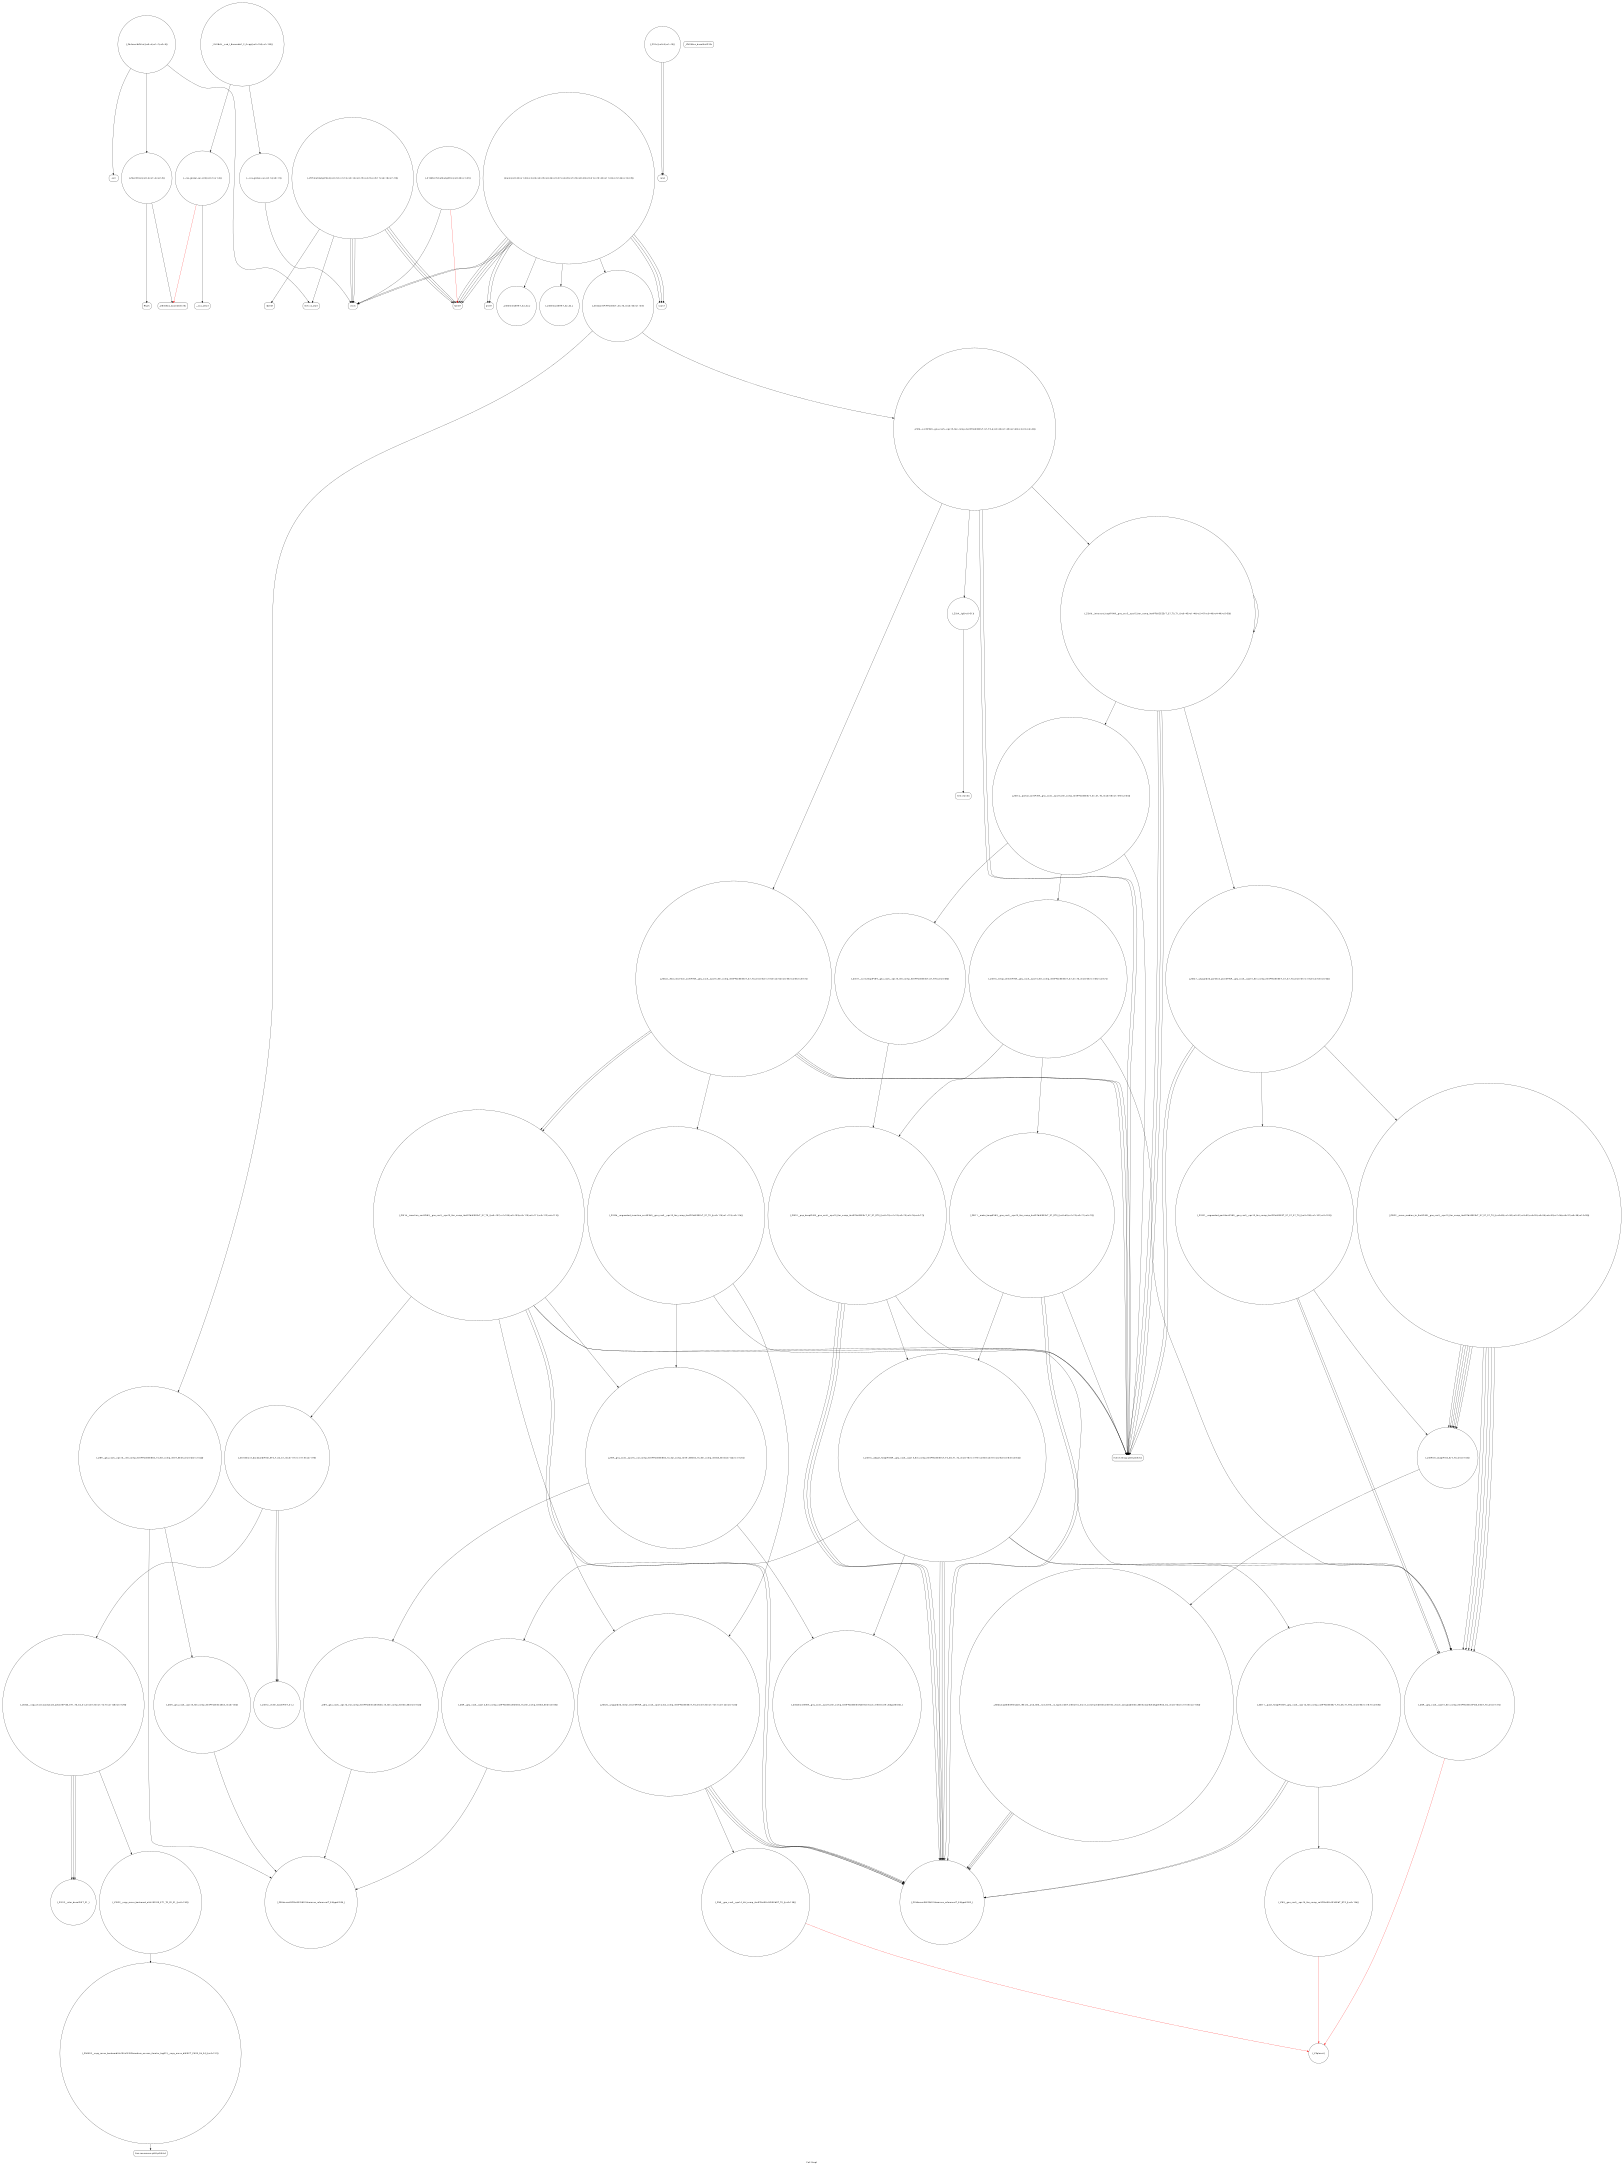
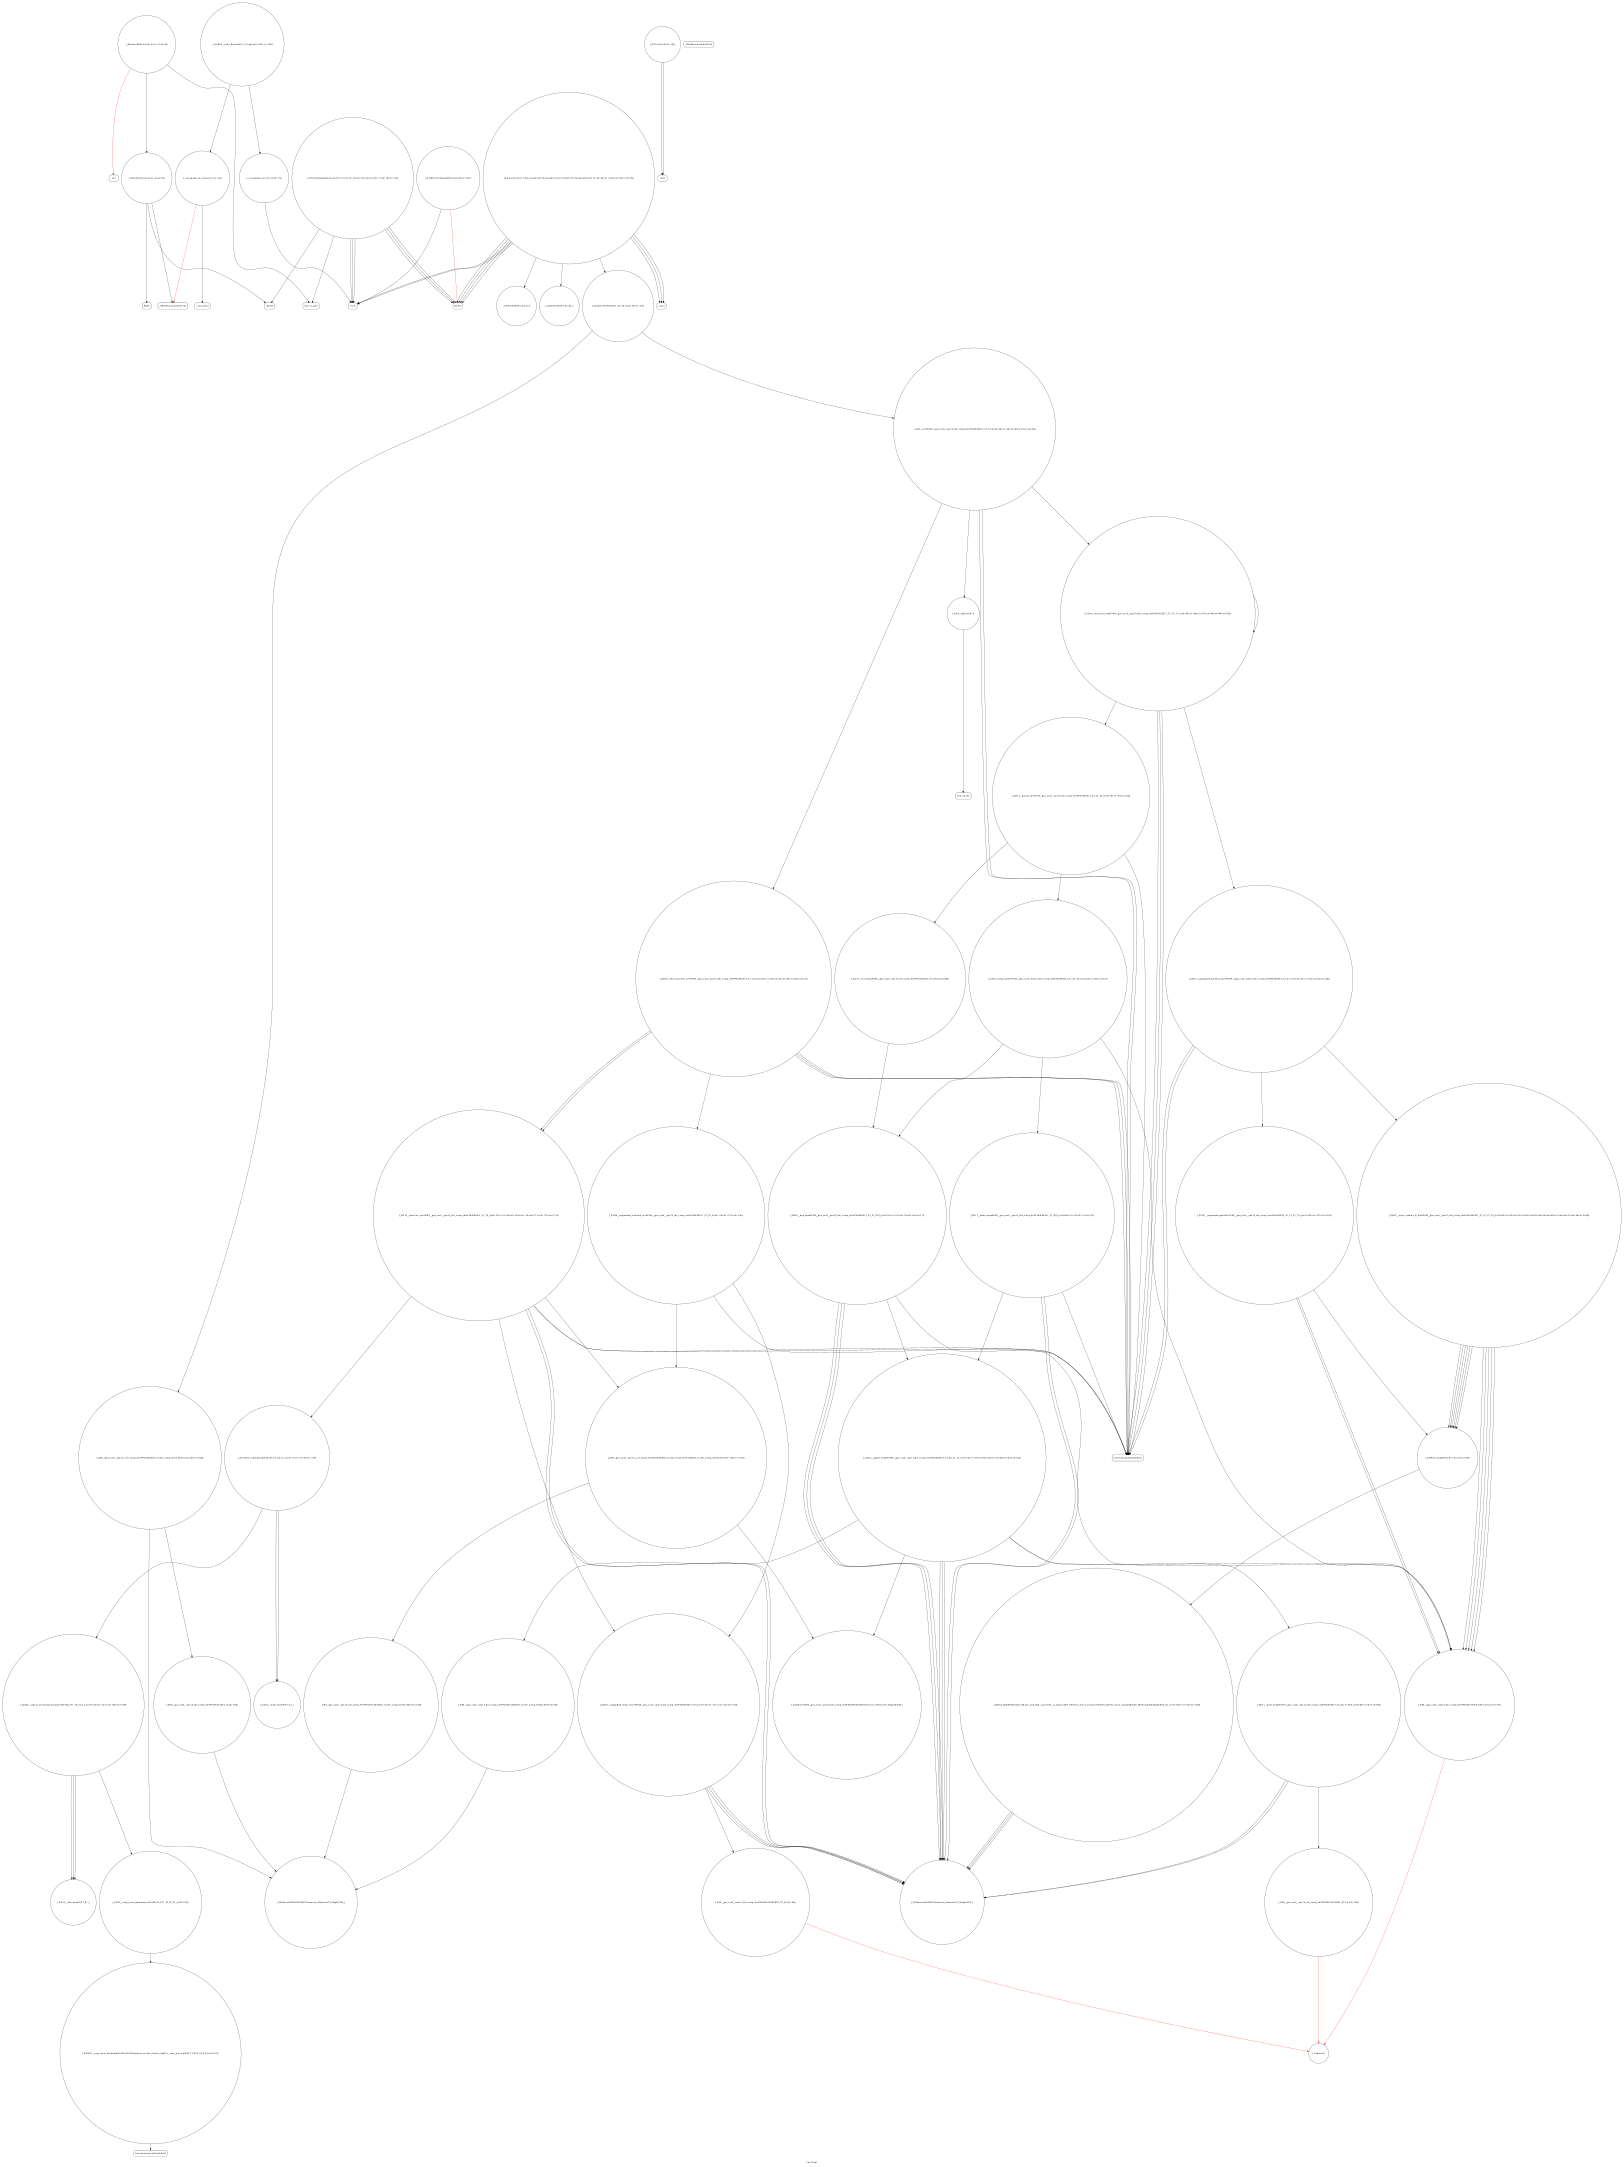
(115, 120) -> (115, 120)
none -> (189, 269)
(489, 306) -> none
